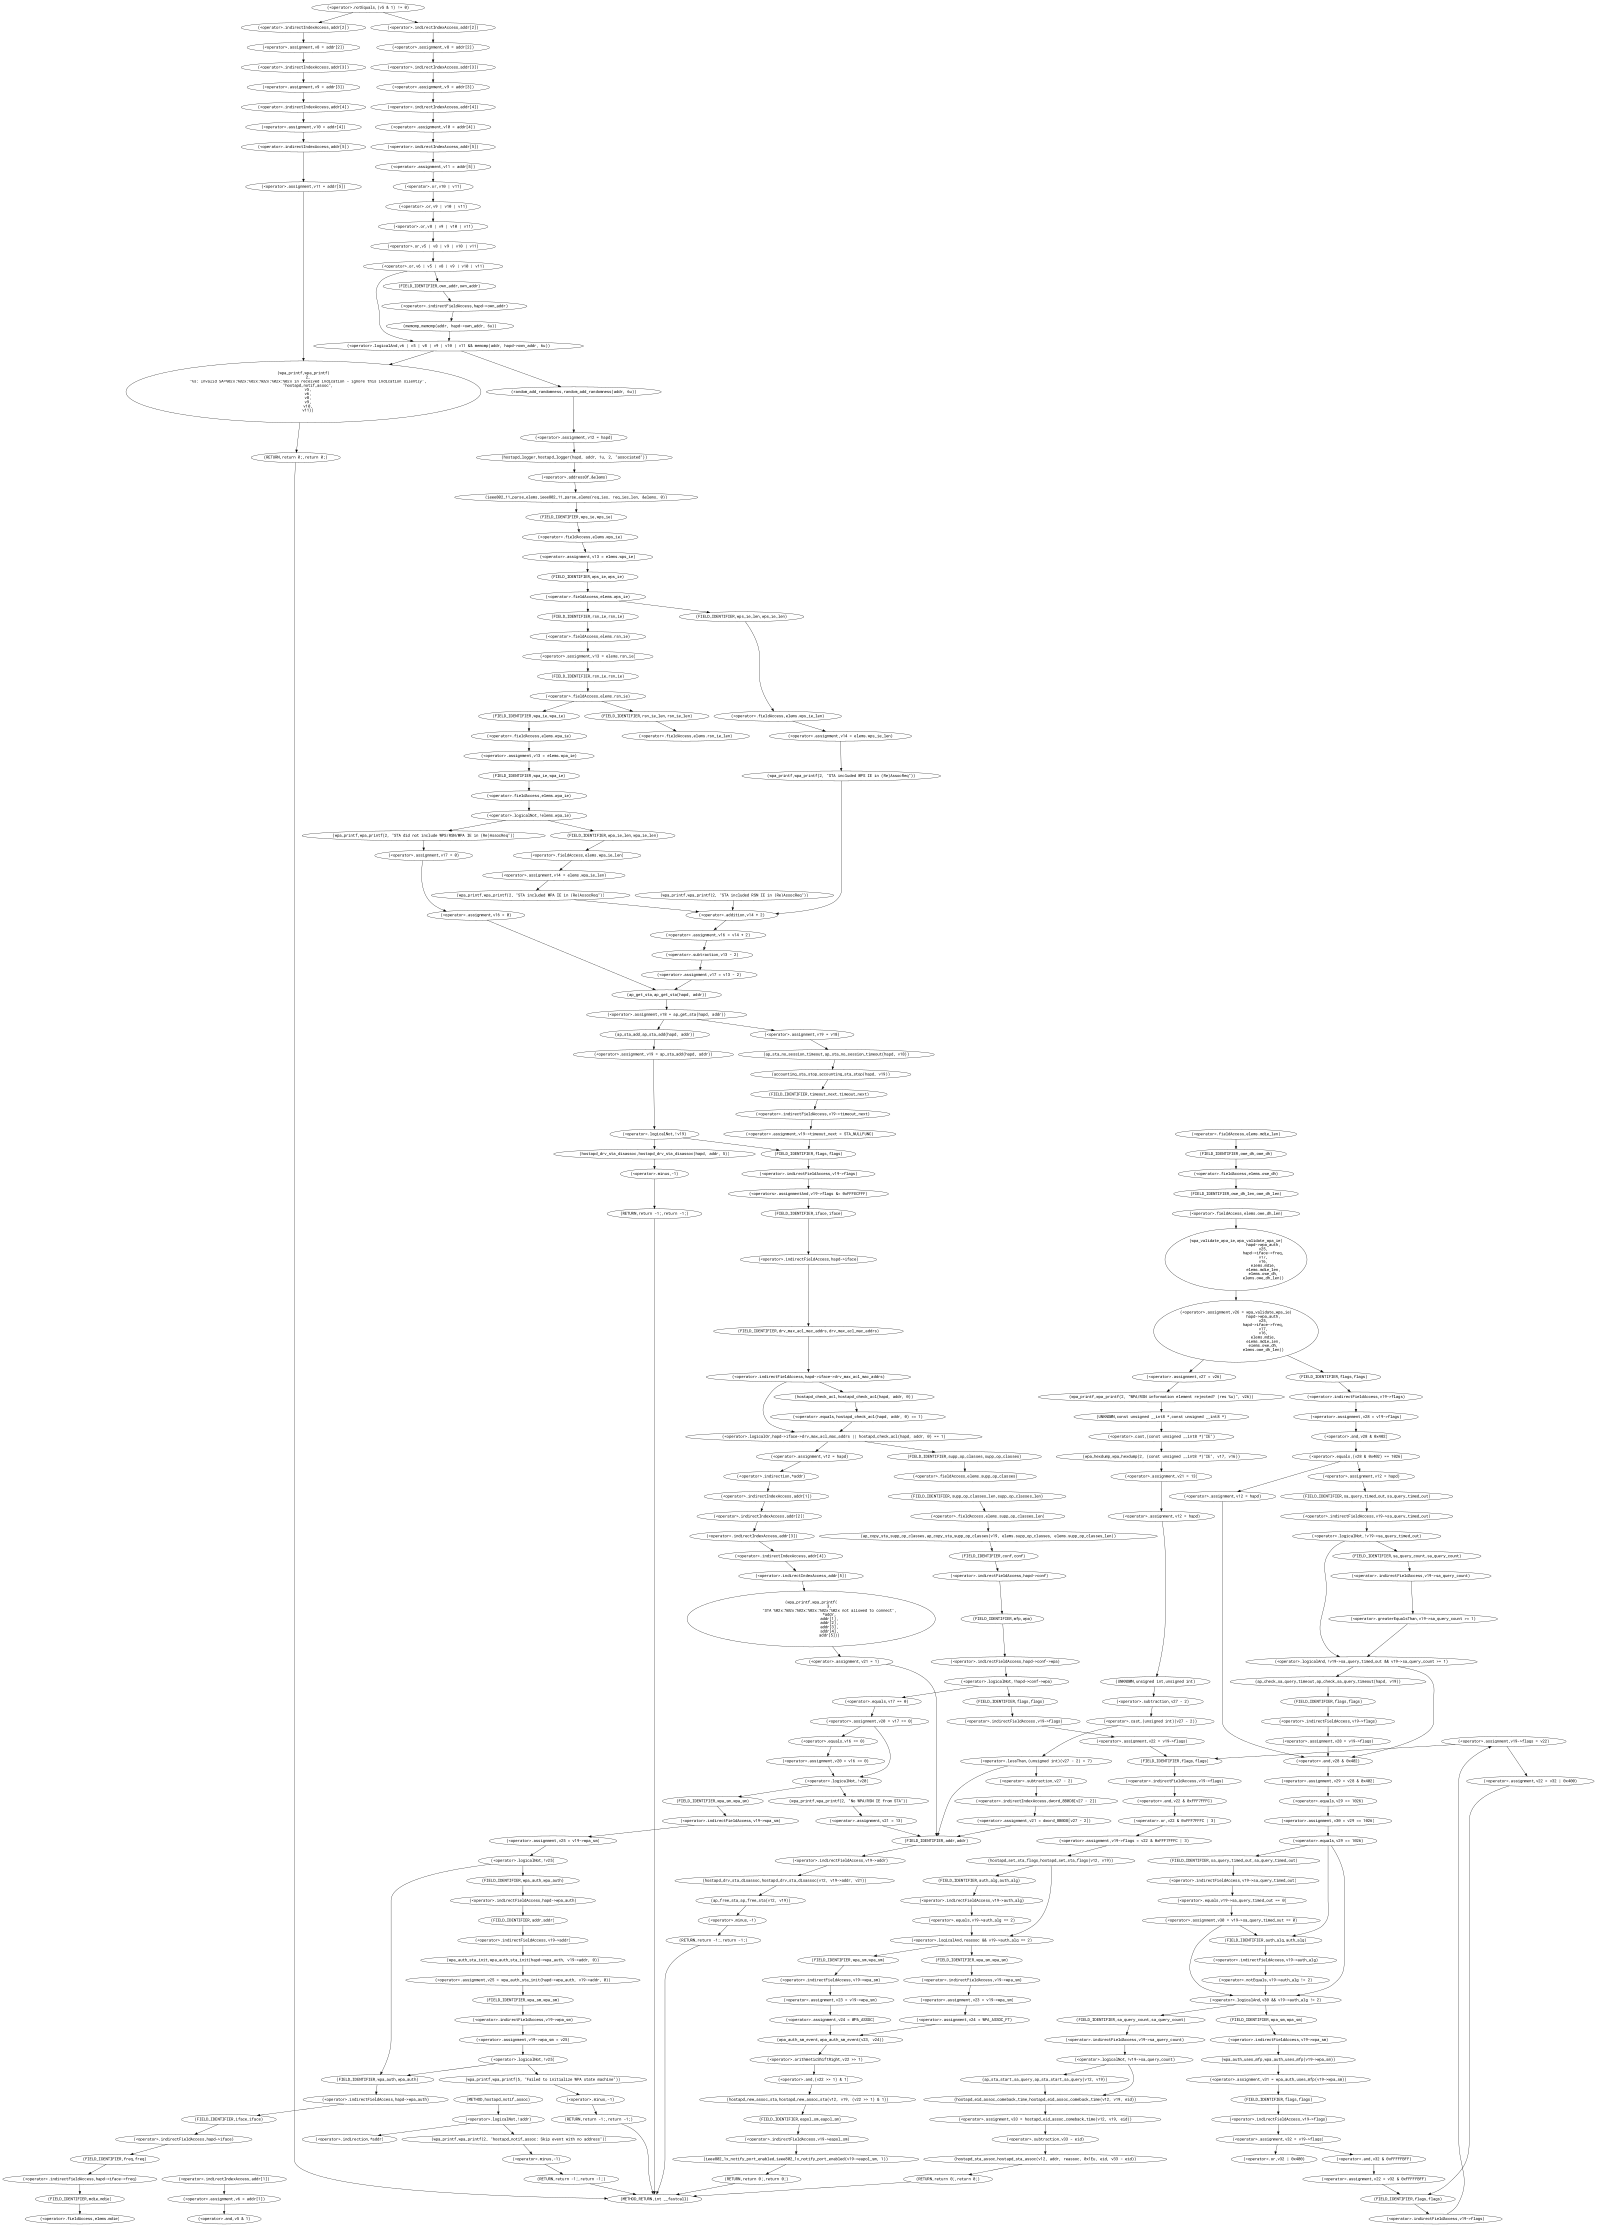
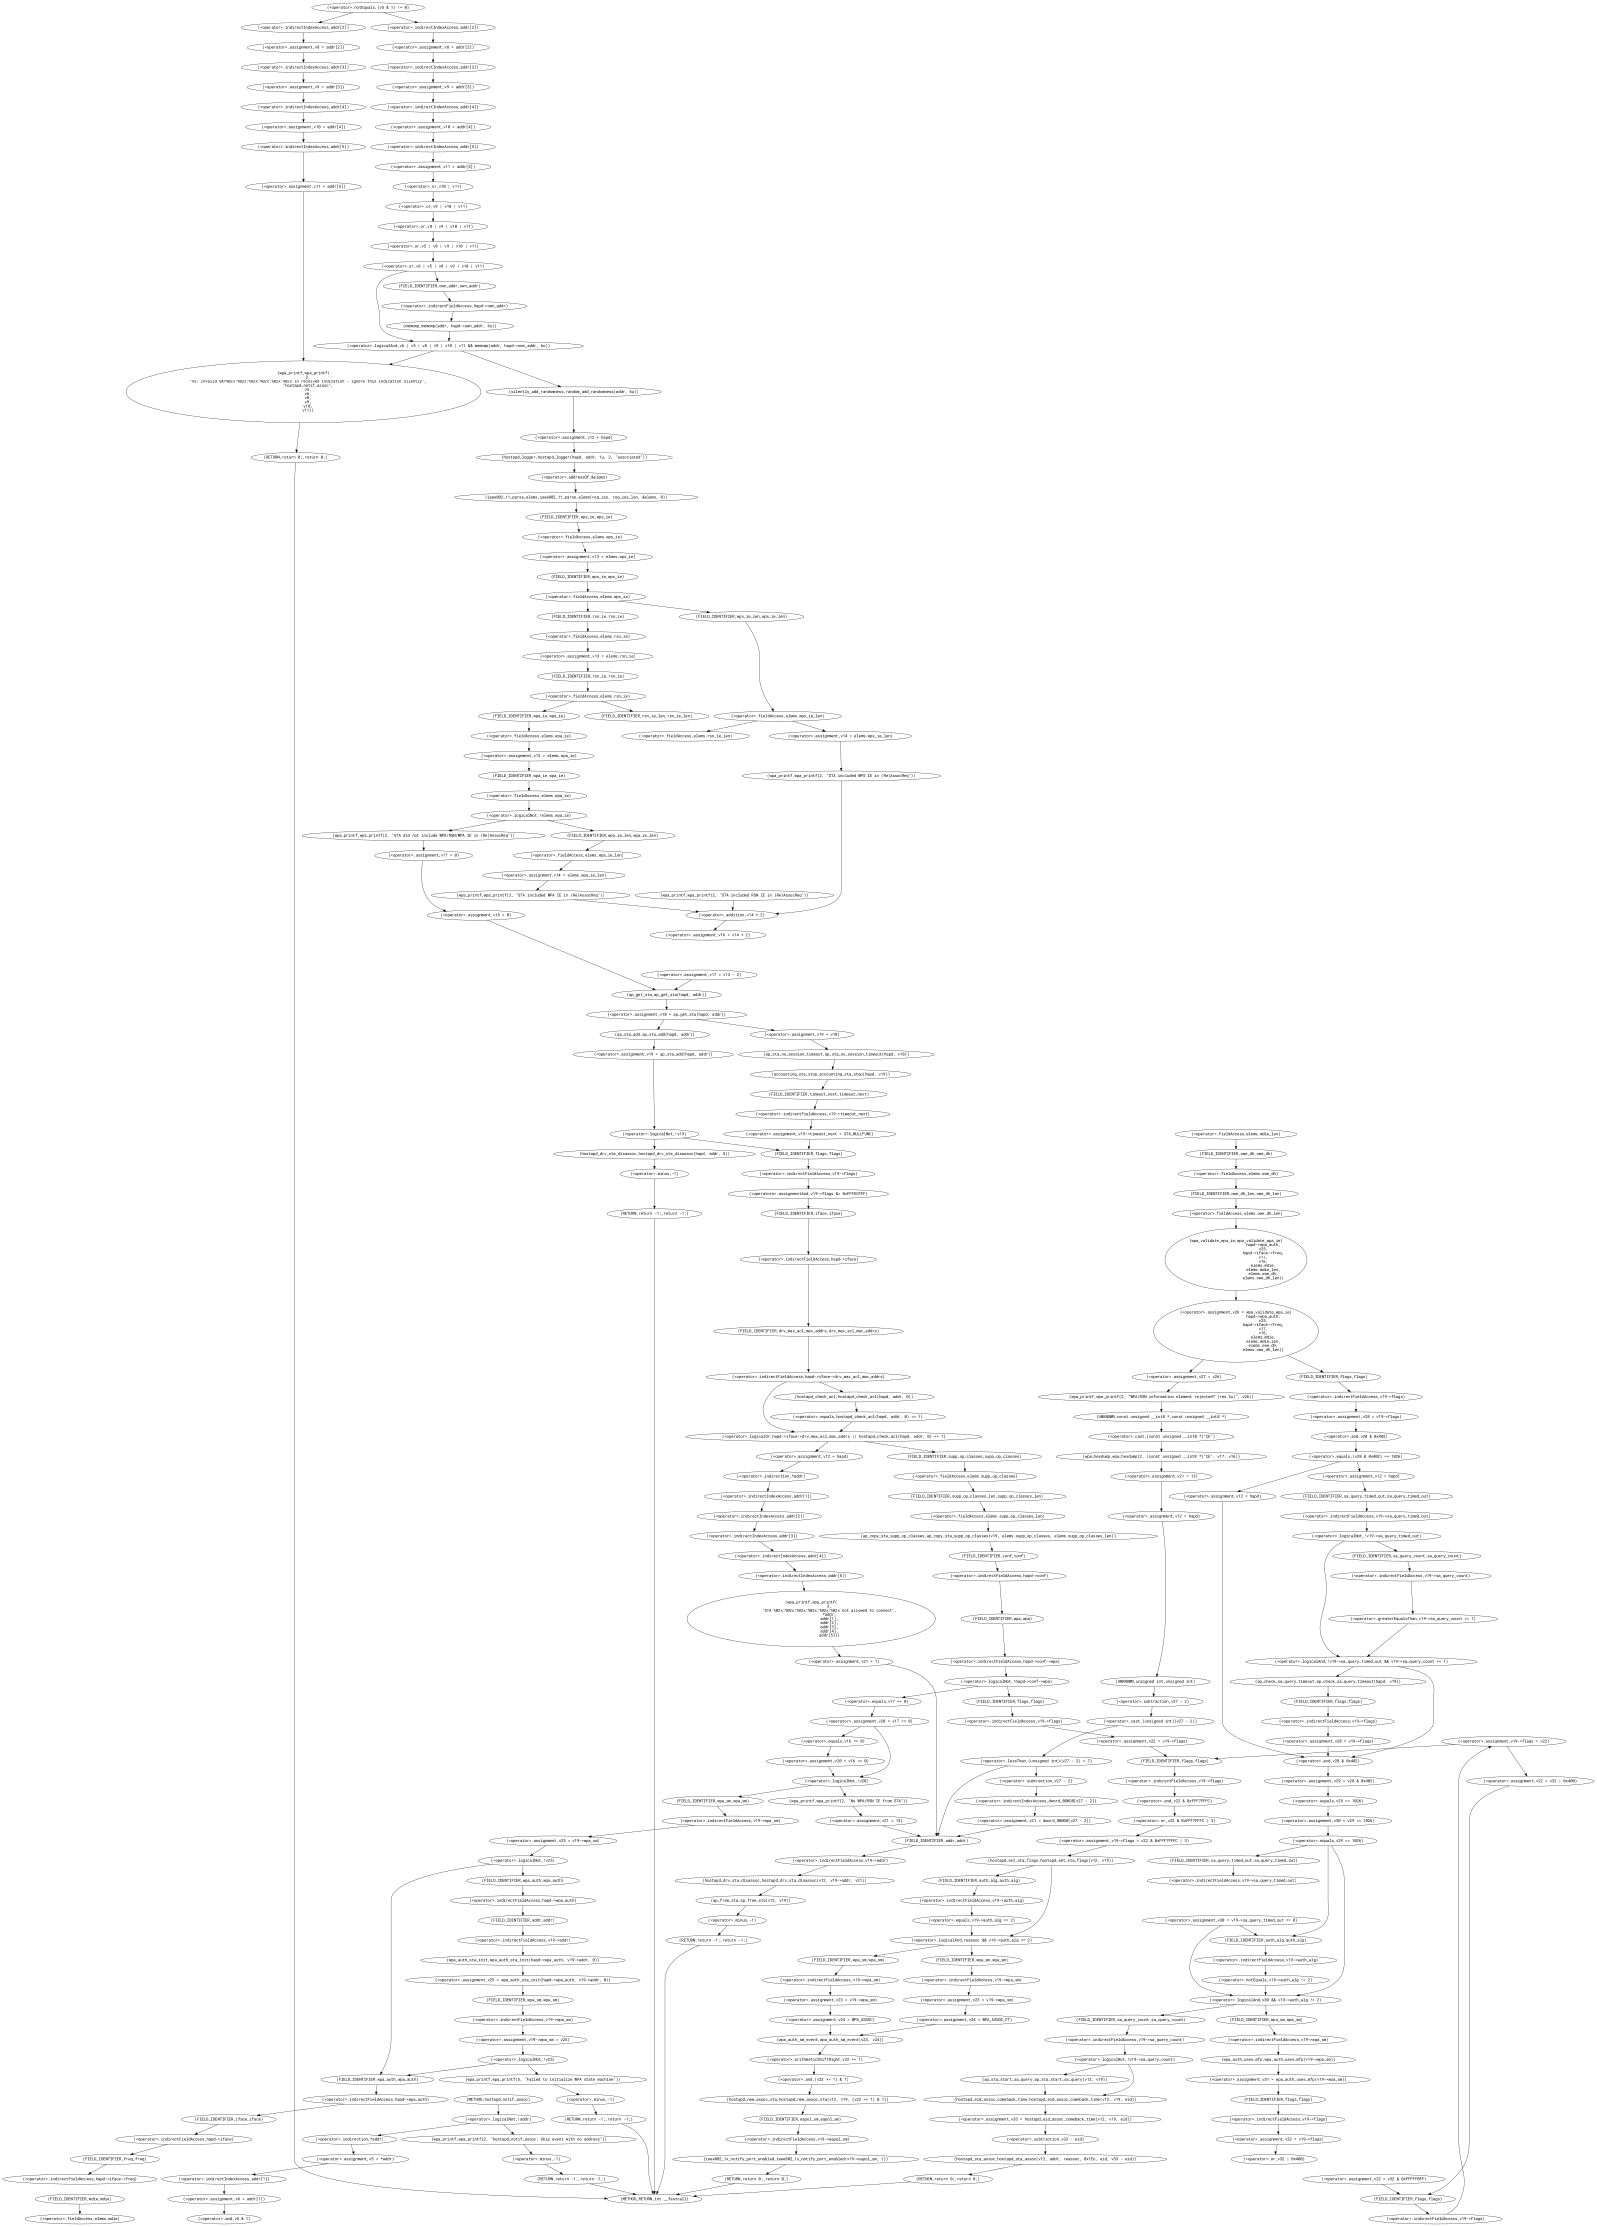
(574, 392) -> (574, 392)
(665, 726) -> (733, 726)
(702, 955) -> none
none -> (1236, 1202)
none -> (970, 1485)
(1002, 1619) -> (1002, 1619)
(1232, 1901) -> none
none -> (355, 2159)
(1374, 2159) -> none
(80, 2188) -> none
